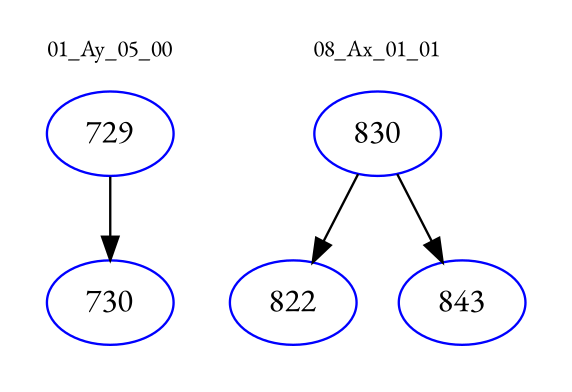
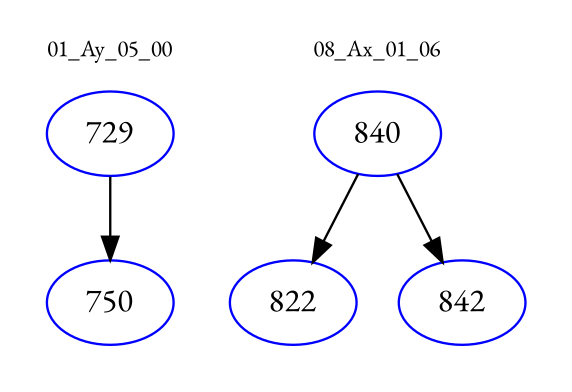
(378, 50) -> (378, 50)
(378, 134) -> (378, 134)
(110, 303) -> (110, 303)
(462, 303) -> (462, 303)
